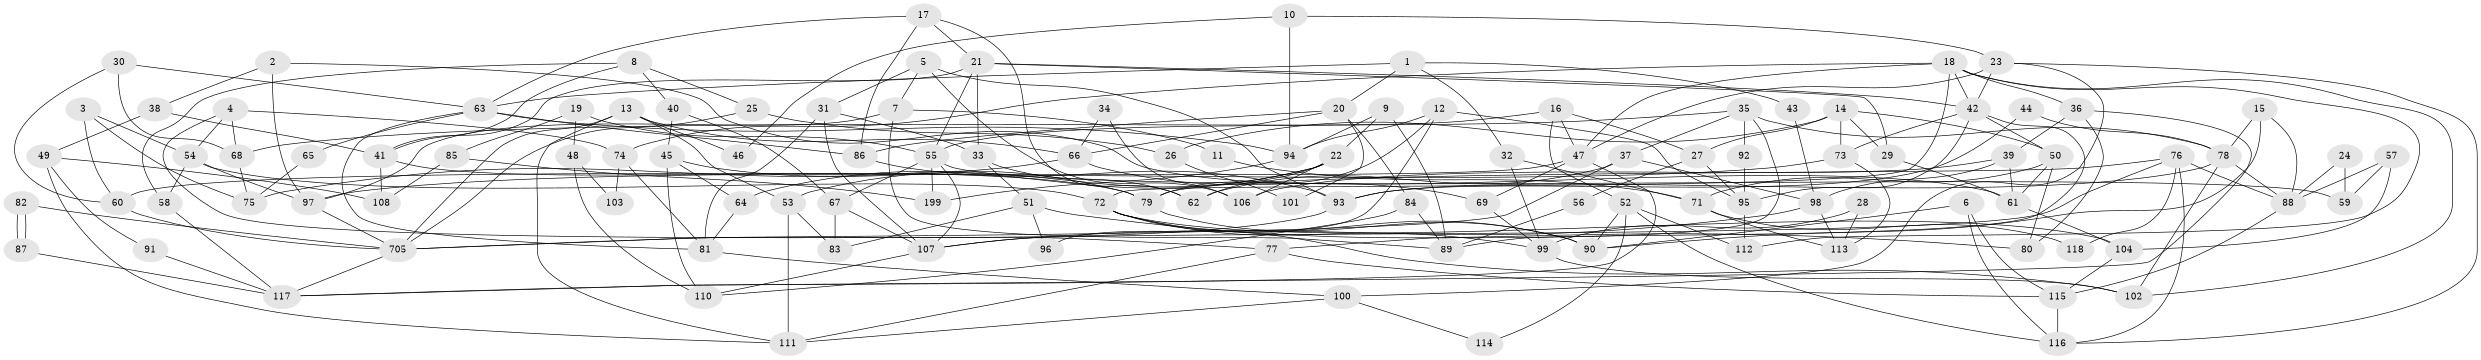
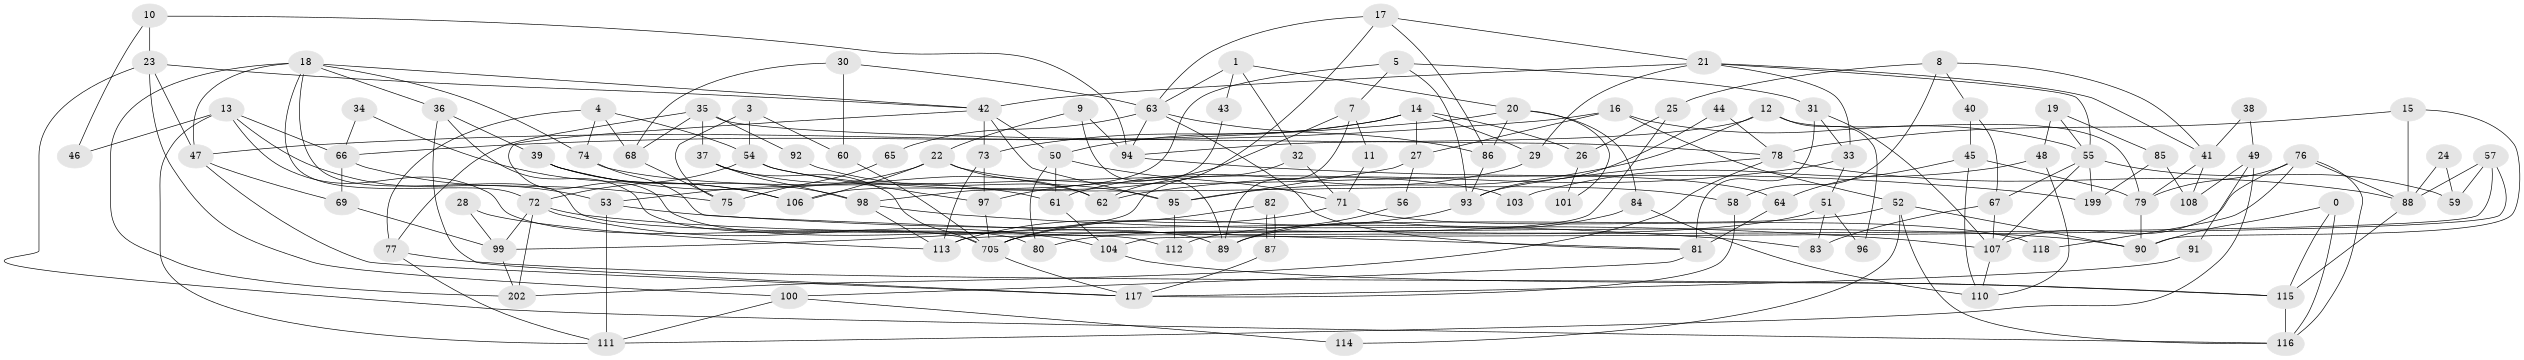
(273, 63) -> none
(847, 174) -> none
(1967, 203) -> (2336, 203)
none -> (1742, 233)
(2134, 297) -> (517, 297)
